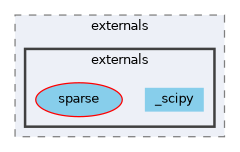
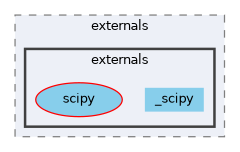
(79, 100) -> (79, 100)
